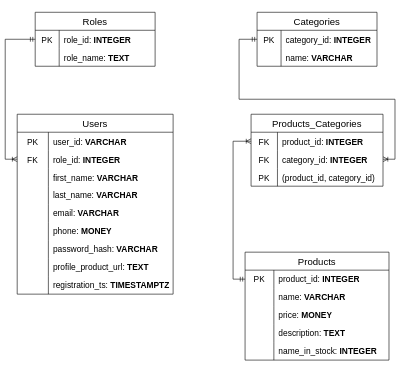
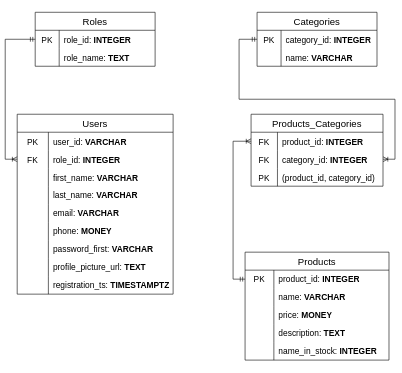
(110, 249) -> (111, 249)
(113, 267) -> (113, 267)
